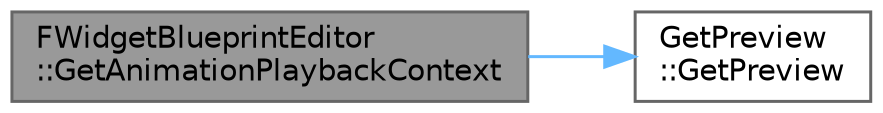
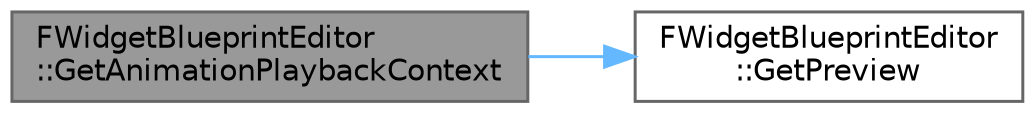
(753, 57) -> (829, 57)
